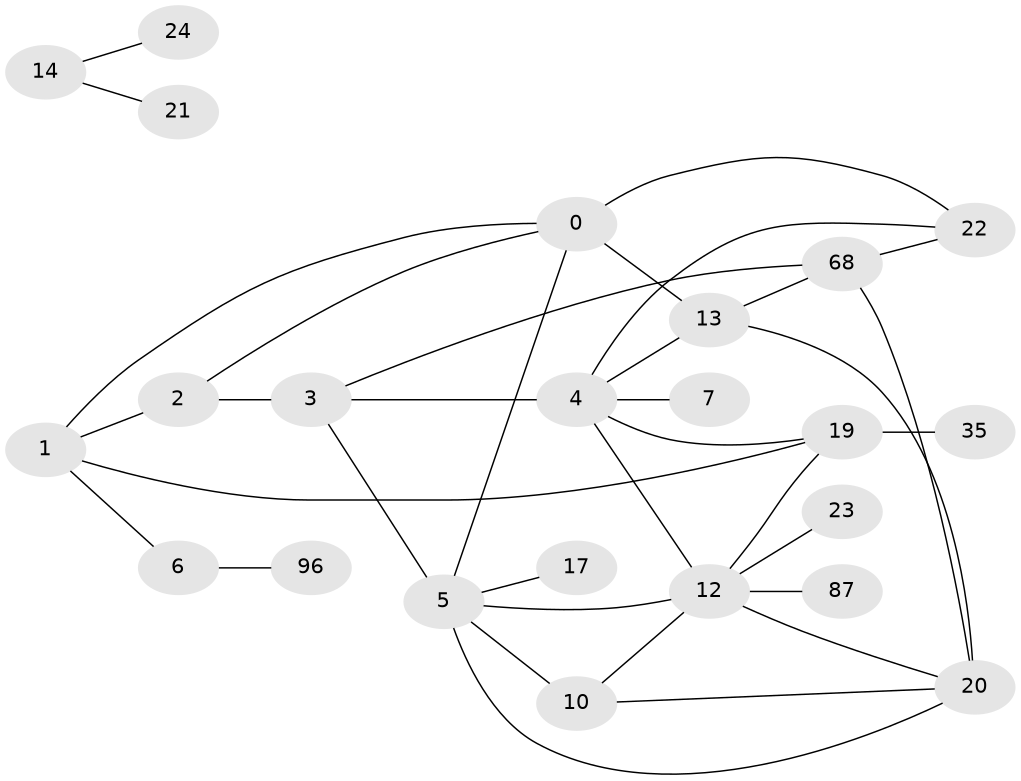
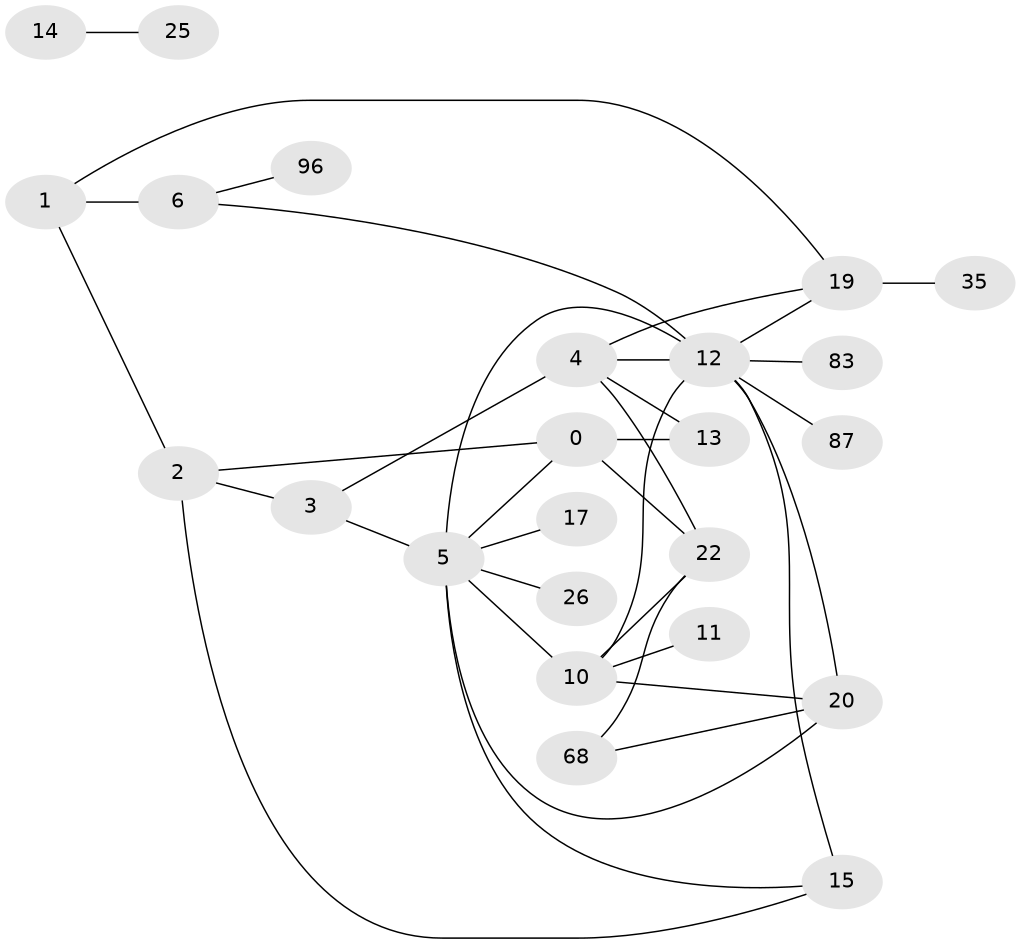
(178, 32) -> (178, 32)
(178, 112) -> none
none -> (462, 242)
(280, 276) -> none
(776, 292) -> none
(569, 306) -> none
(709, 400) -> none
(903, 420) -> none
(842, 512) -> (842, 363)
none -> (577, 599)
none -> (643, 616)
none -> (709, 634)
none -> (842, 882)
